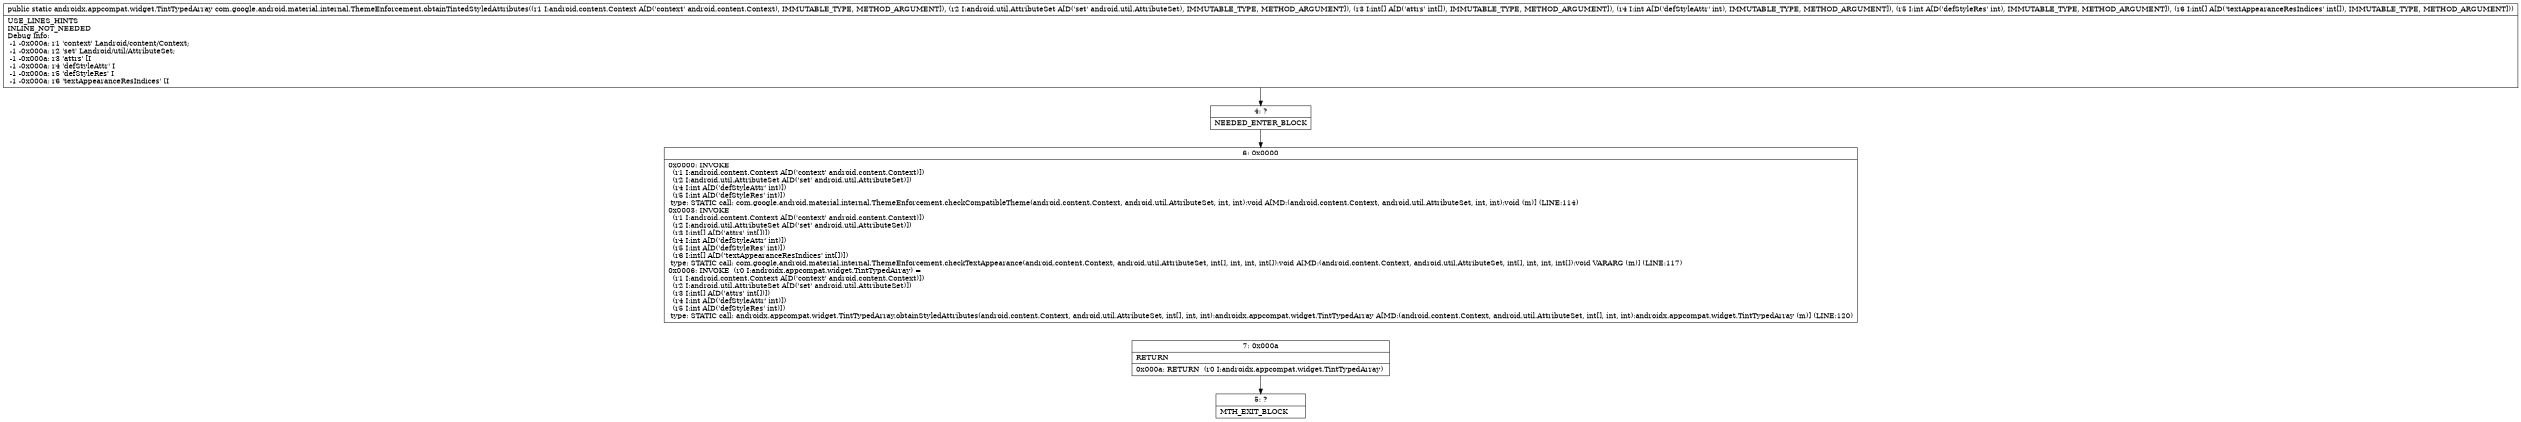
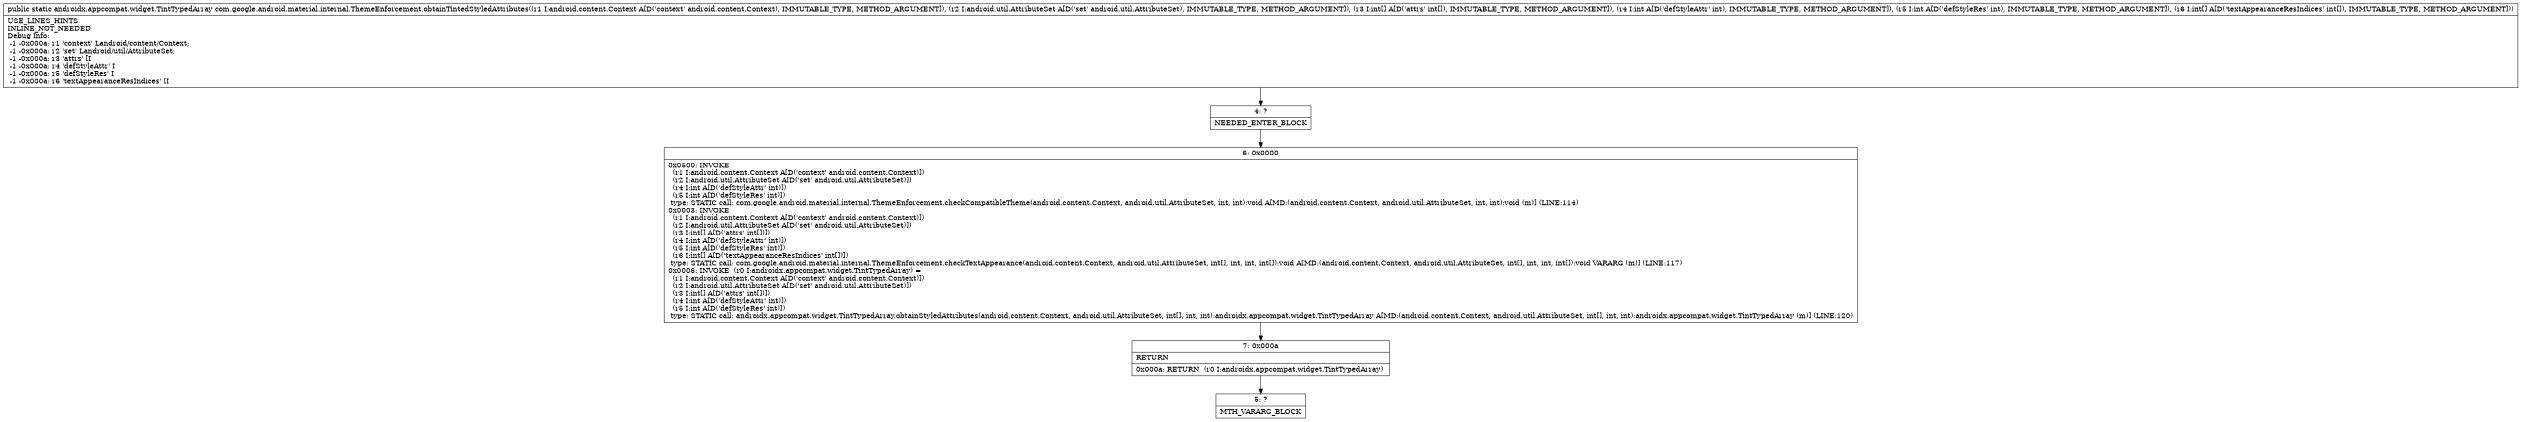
(701, 165) -> (701, 165)
none -> (1261, 329)
(1254, 412) -> (1261, 412)
